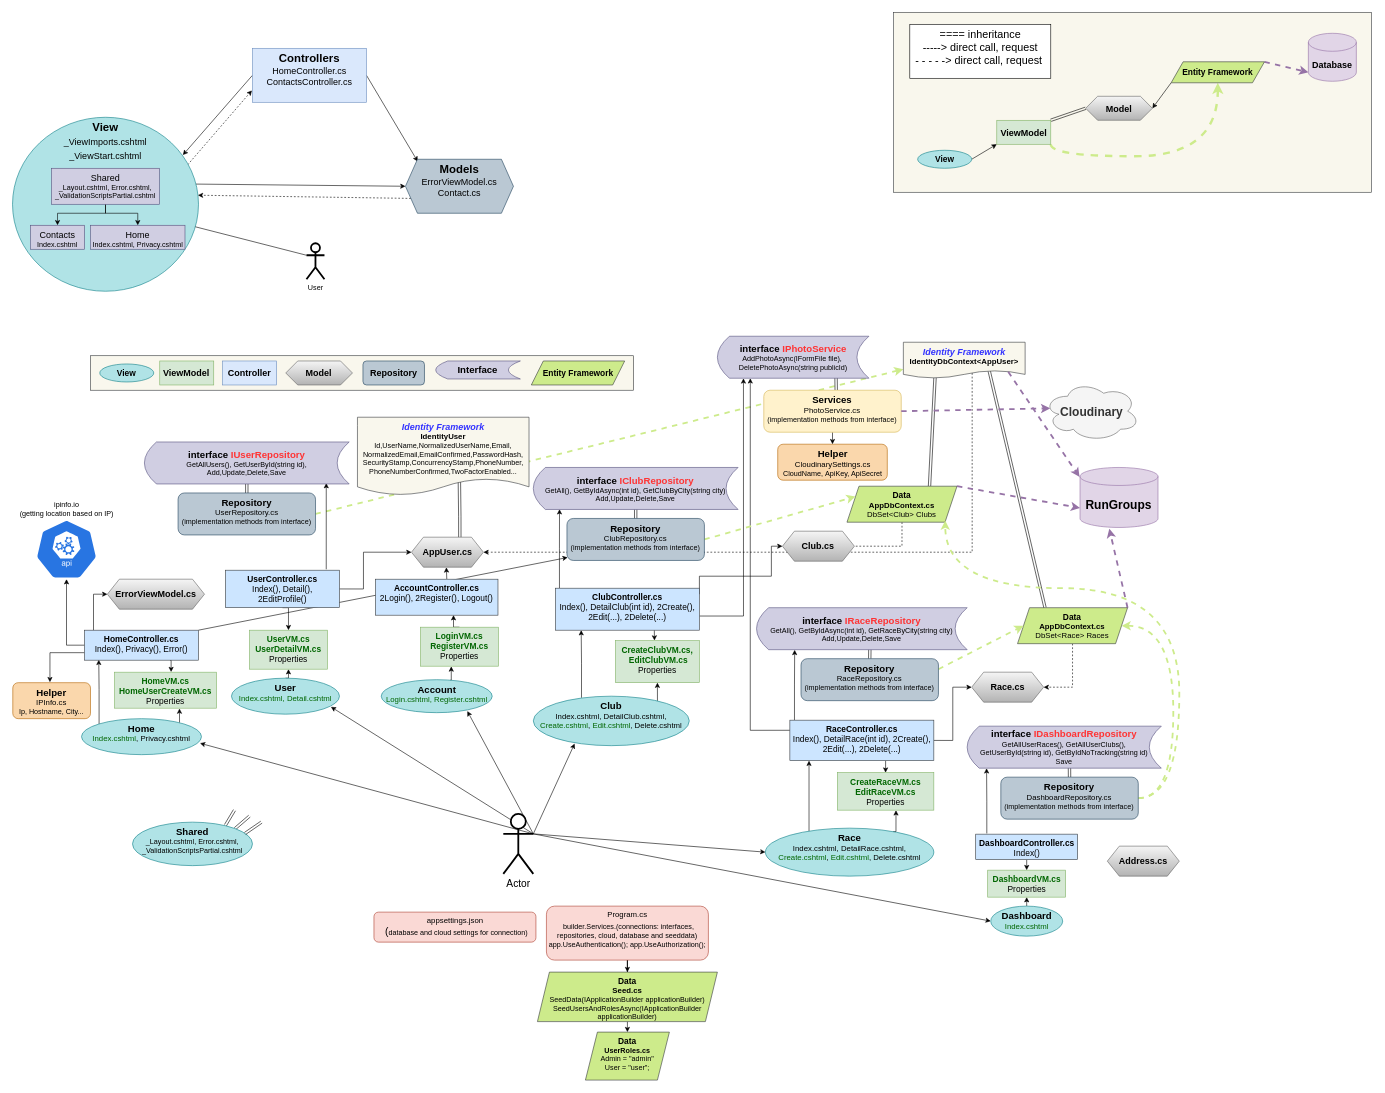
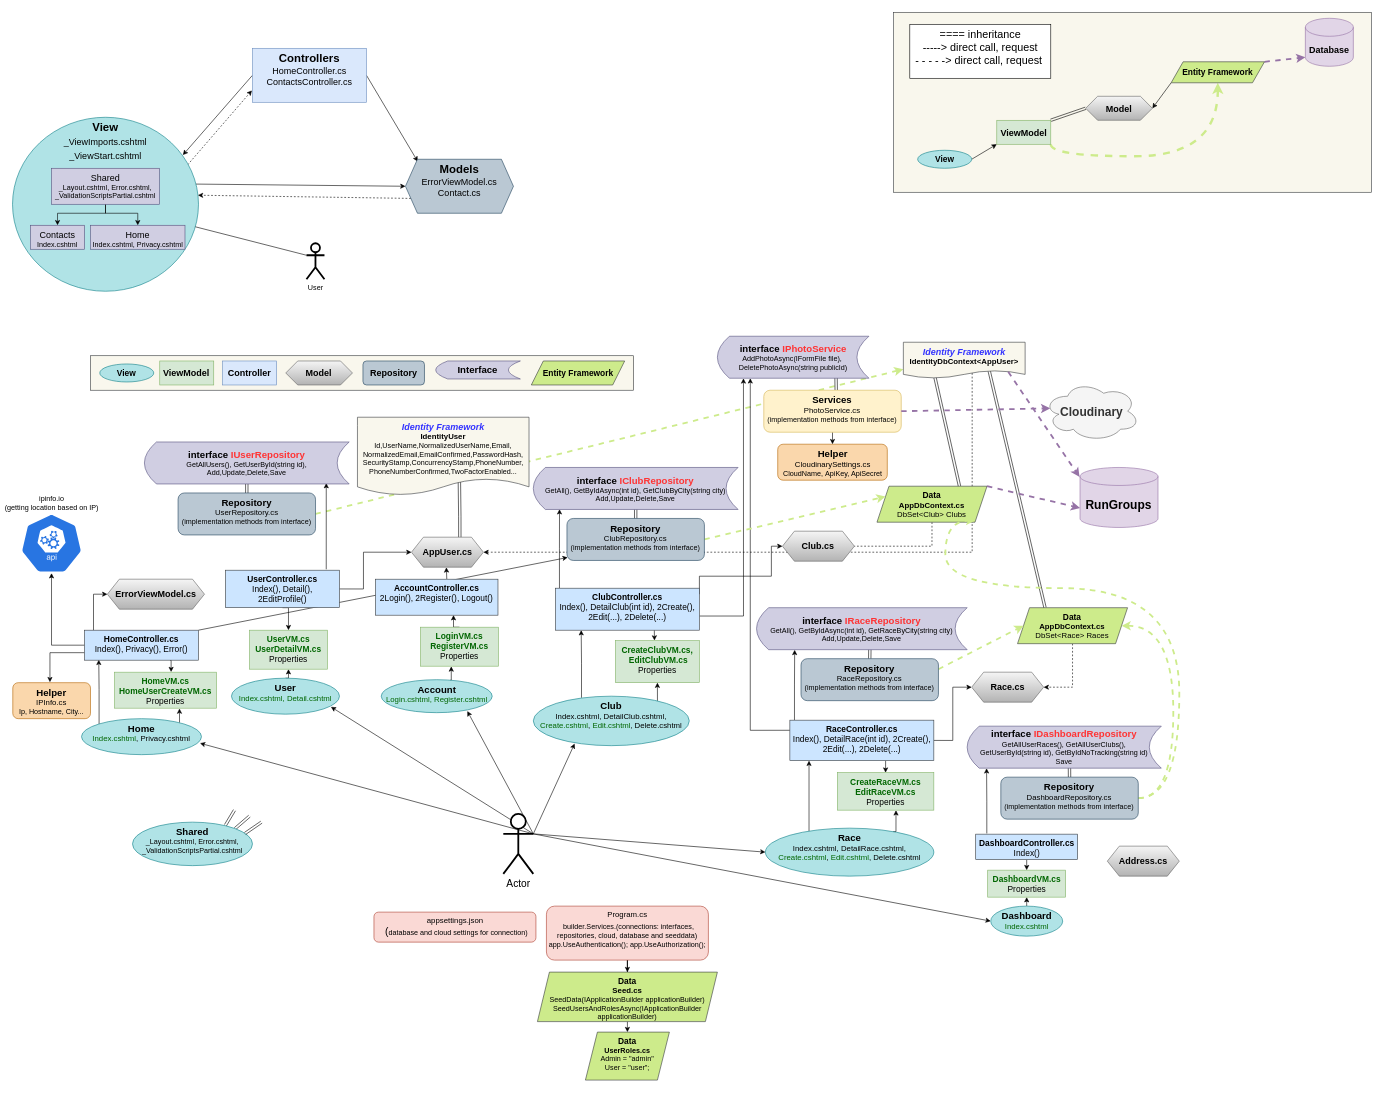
(1332, 57) -> (1329, 42)
(902, 504) -> (932, 504)
(66, 549) -> (51, 543)
(1119, 572) -> none
